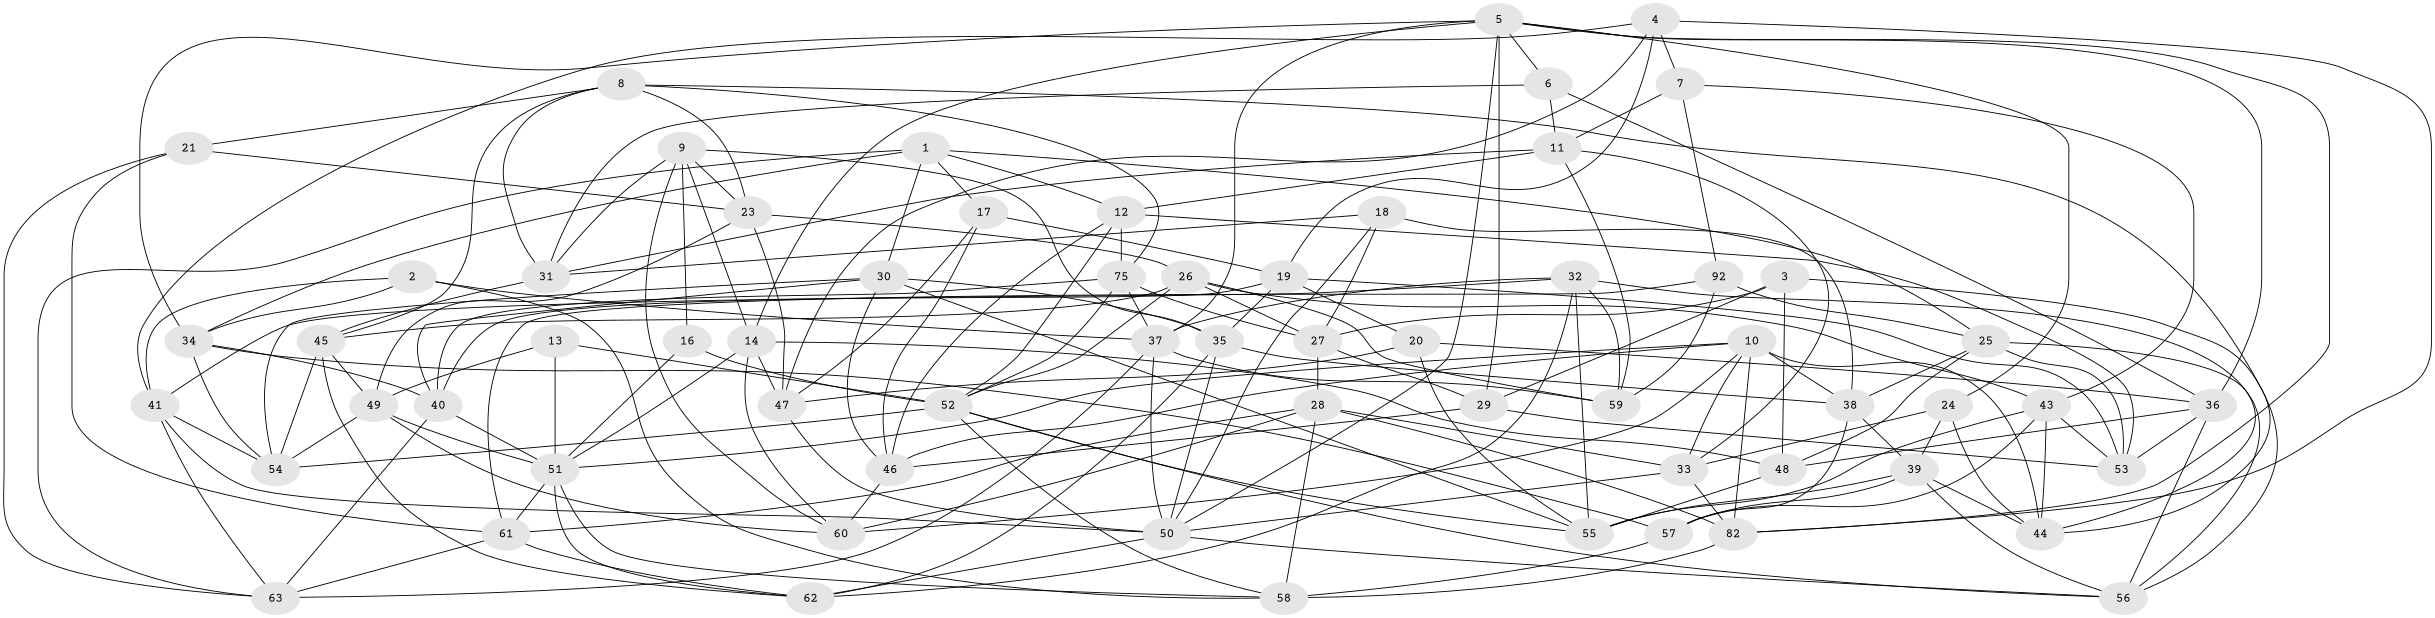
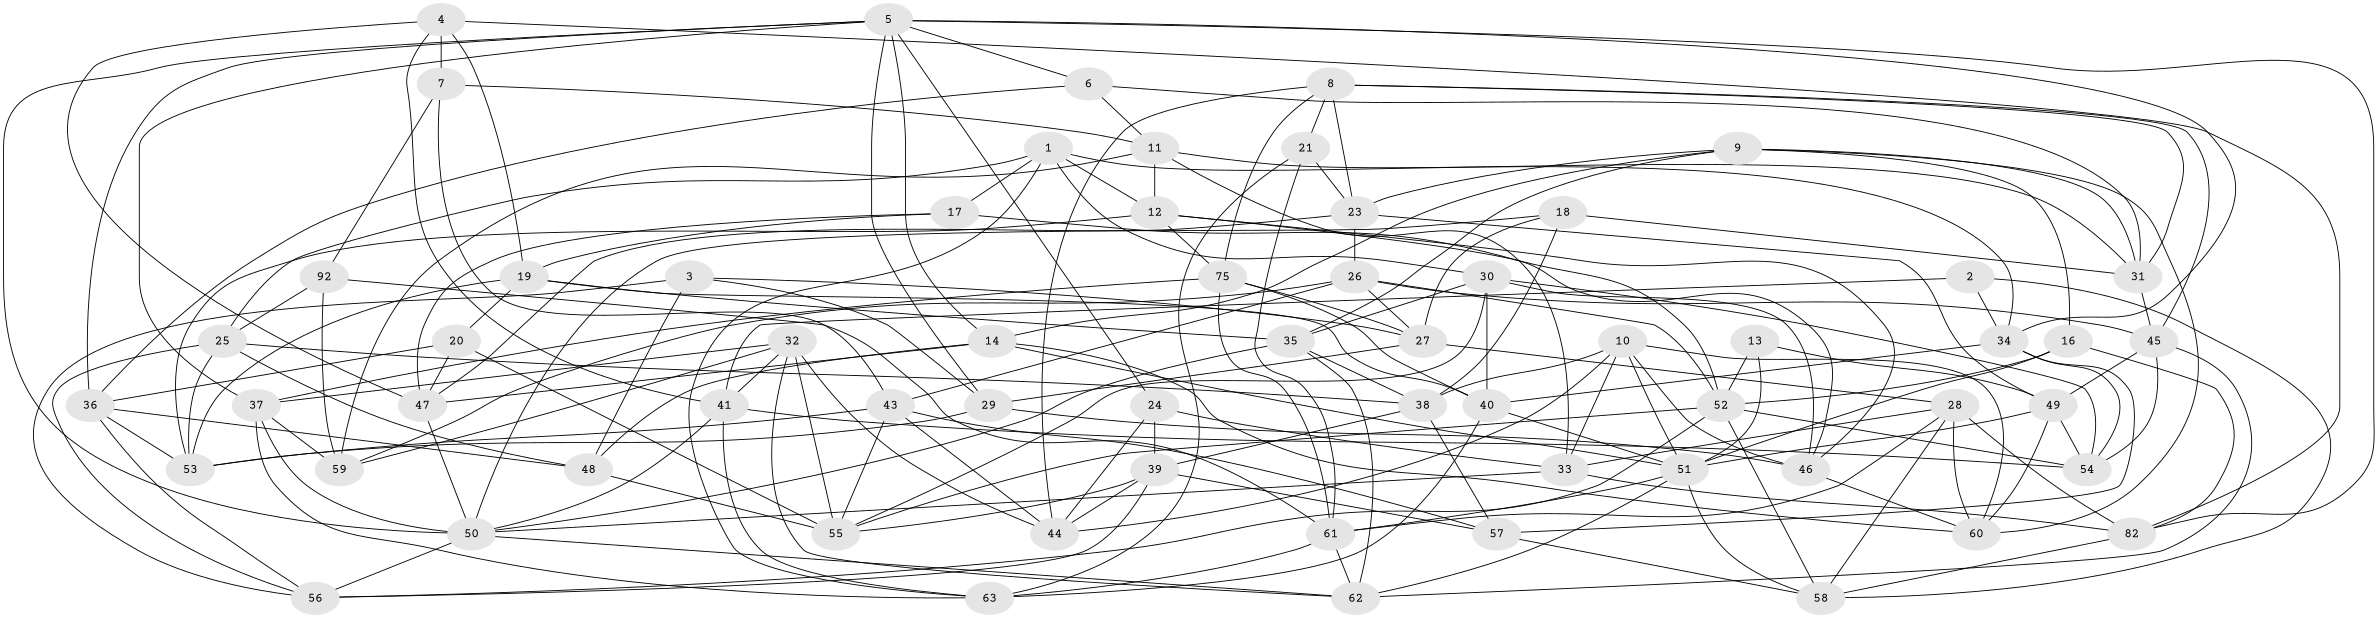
(731, 313) -> none
(1046, 360) -> (1282, 387)
(1742, 442) -> (2229, 410)
